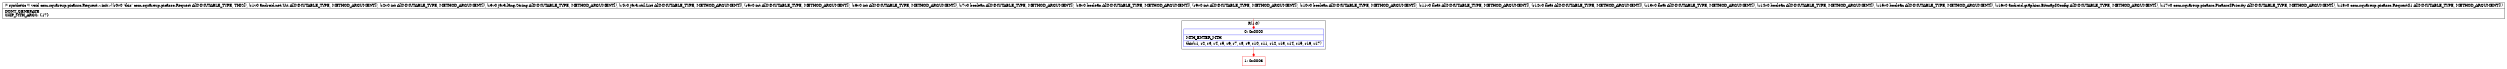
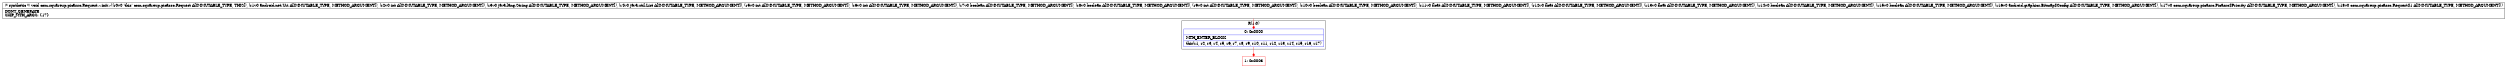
(1204, 38) -> (1206, 38)
